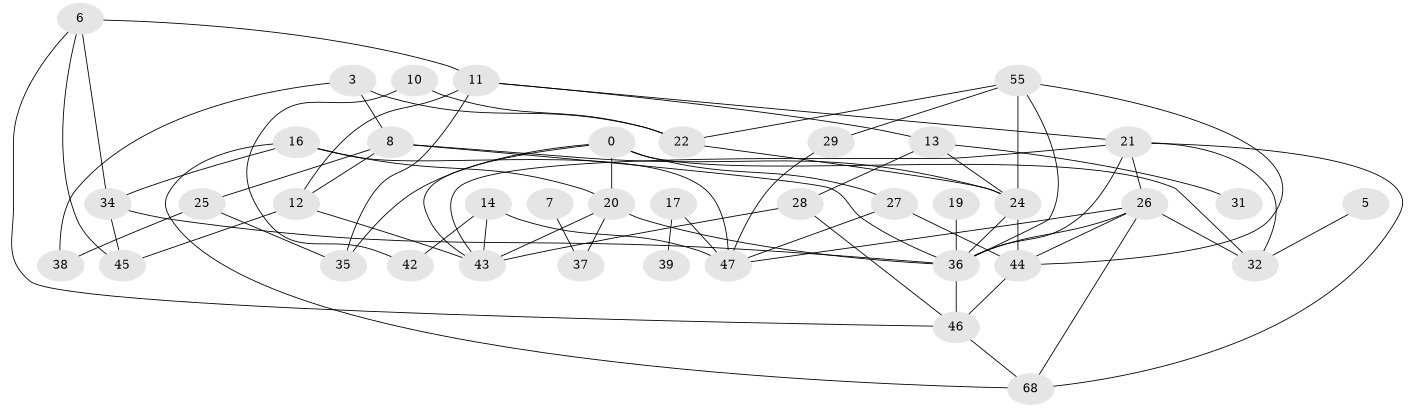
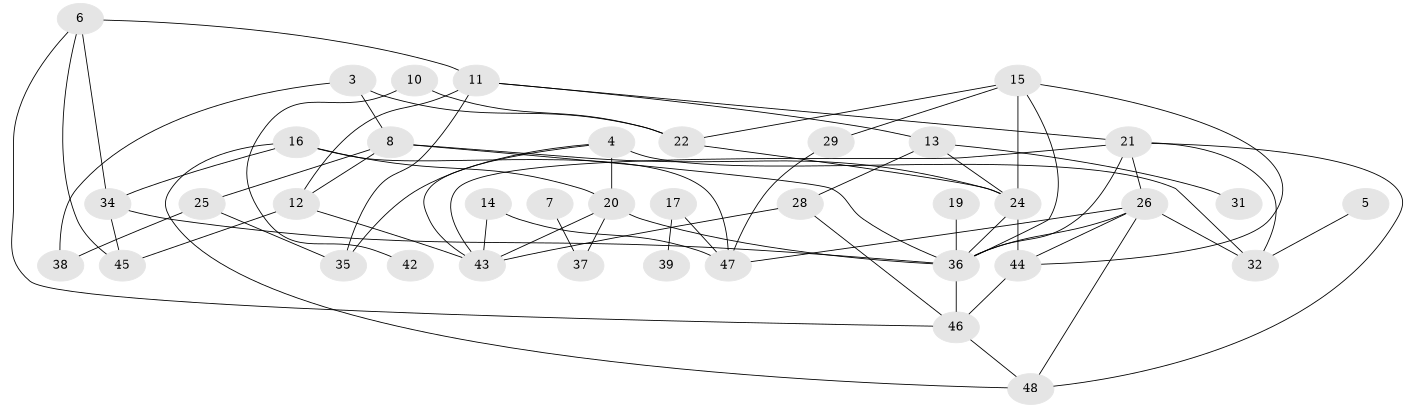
(1018, 81) -> (1018, 81)
(612, 142) -> (612, 142)
(895, 204) -> none
(449, 235) -> none
(1031, 389) -> (1031, 389)
